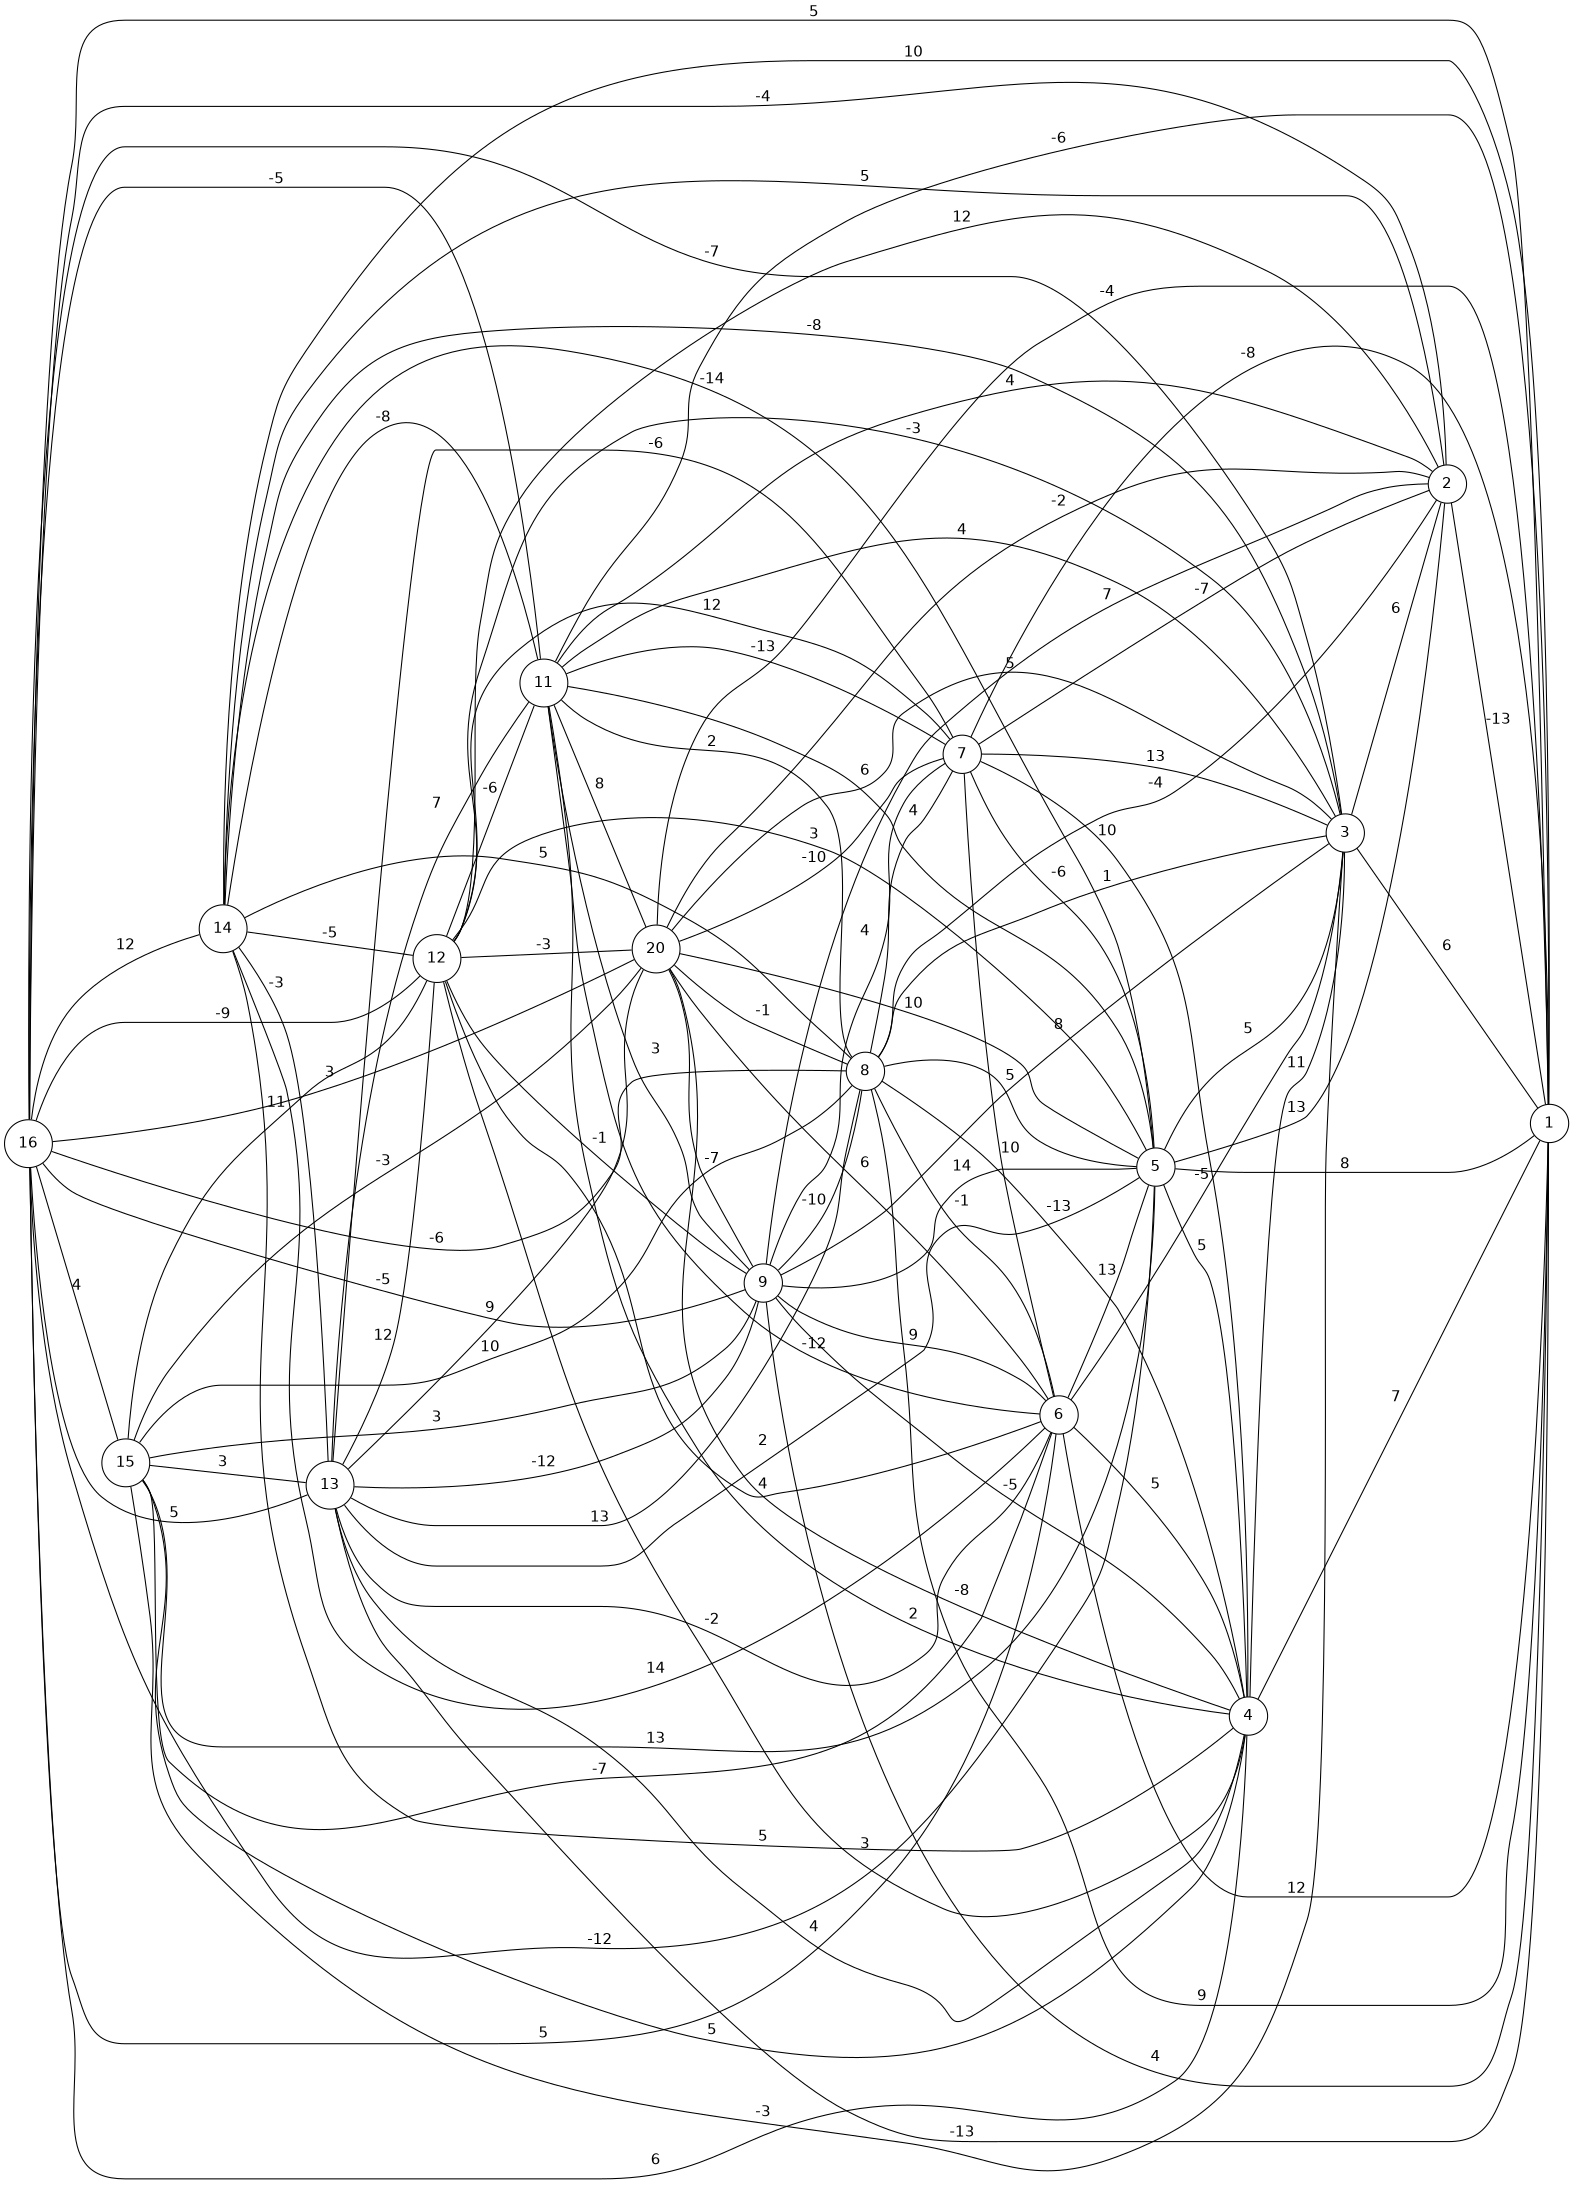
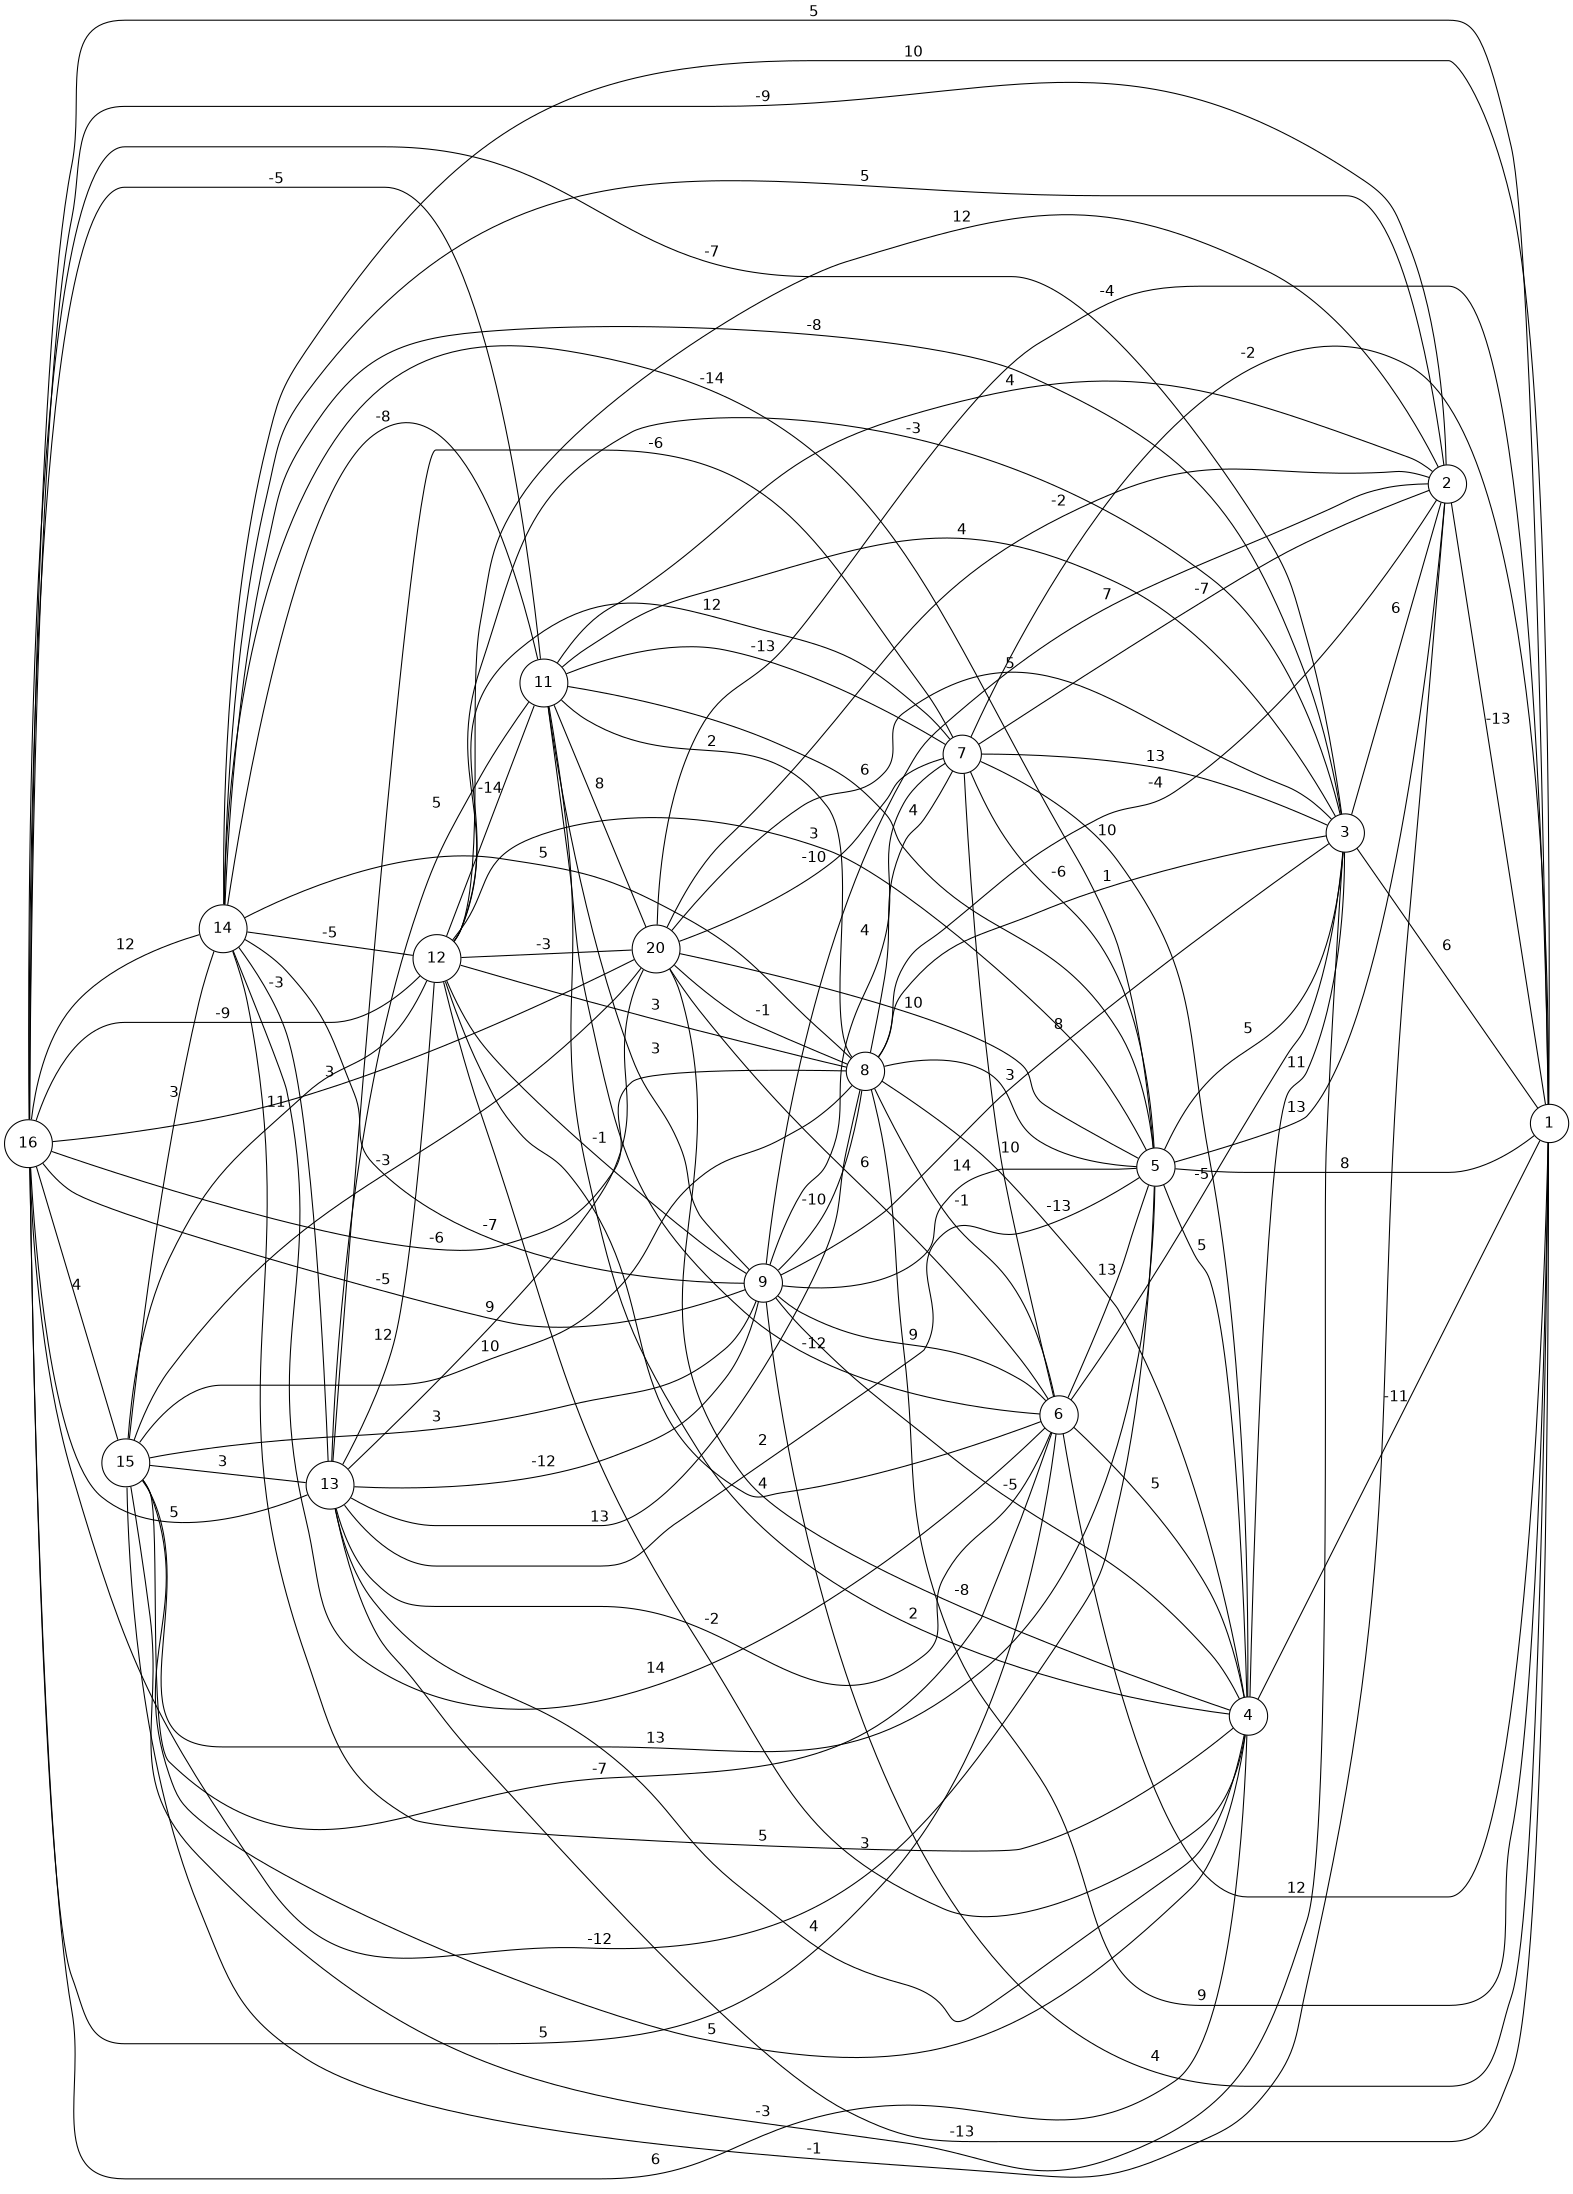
(763, 97) -> (763, 97)
(1371, 115) -> none
(1248, 354) -> (1248, 354)
(490, 789) -> (490, 789)
(437, 804) -> (437, 804)
none -> (653, 1019)
(1011, 1076) -> (1011, 1076)
(690, 1124) -> (424, 1204)
none -> (160, 1205)
(1396, 1397) -> (1396, 1397)
none -> (1263, 2096)
